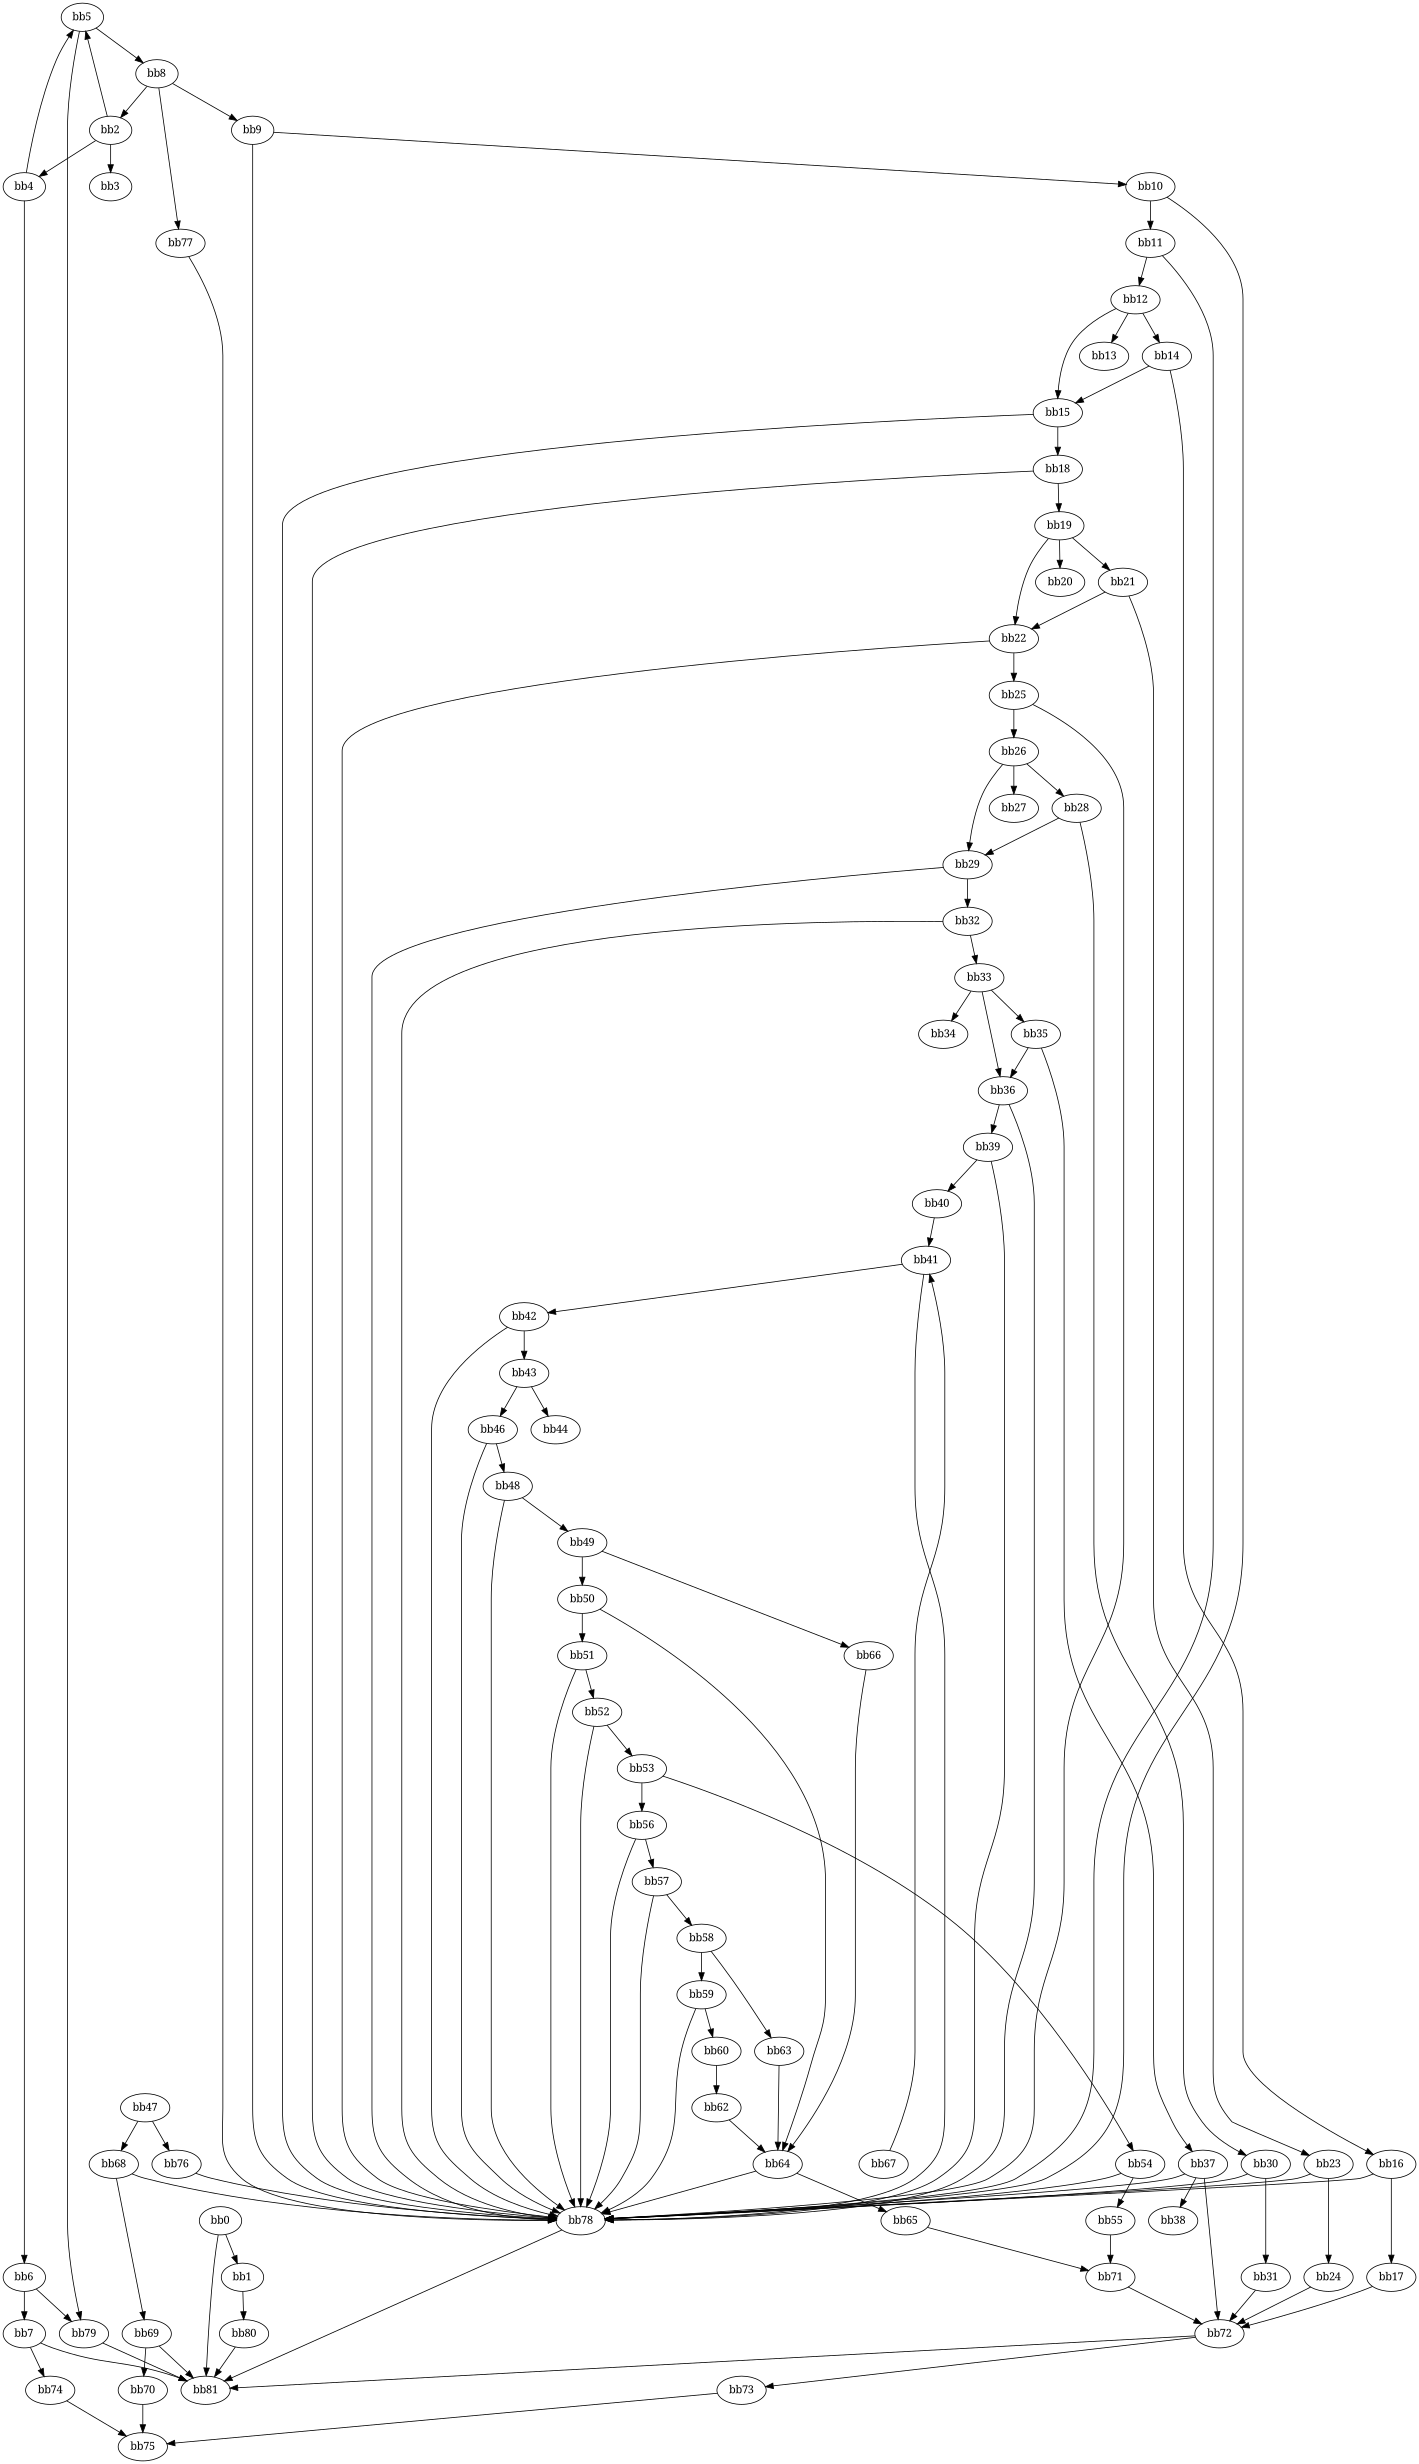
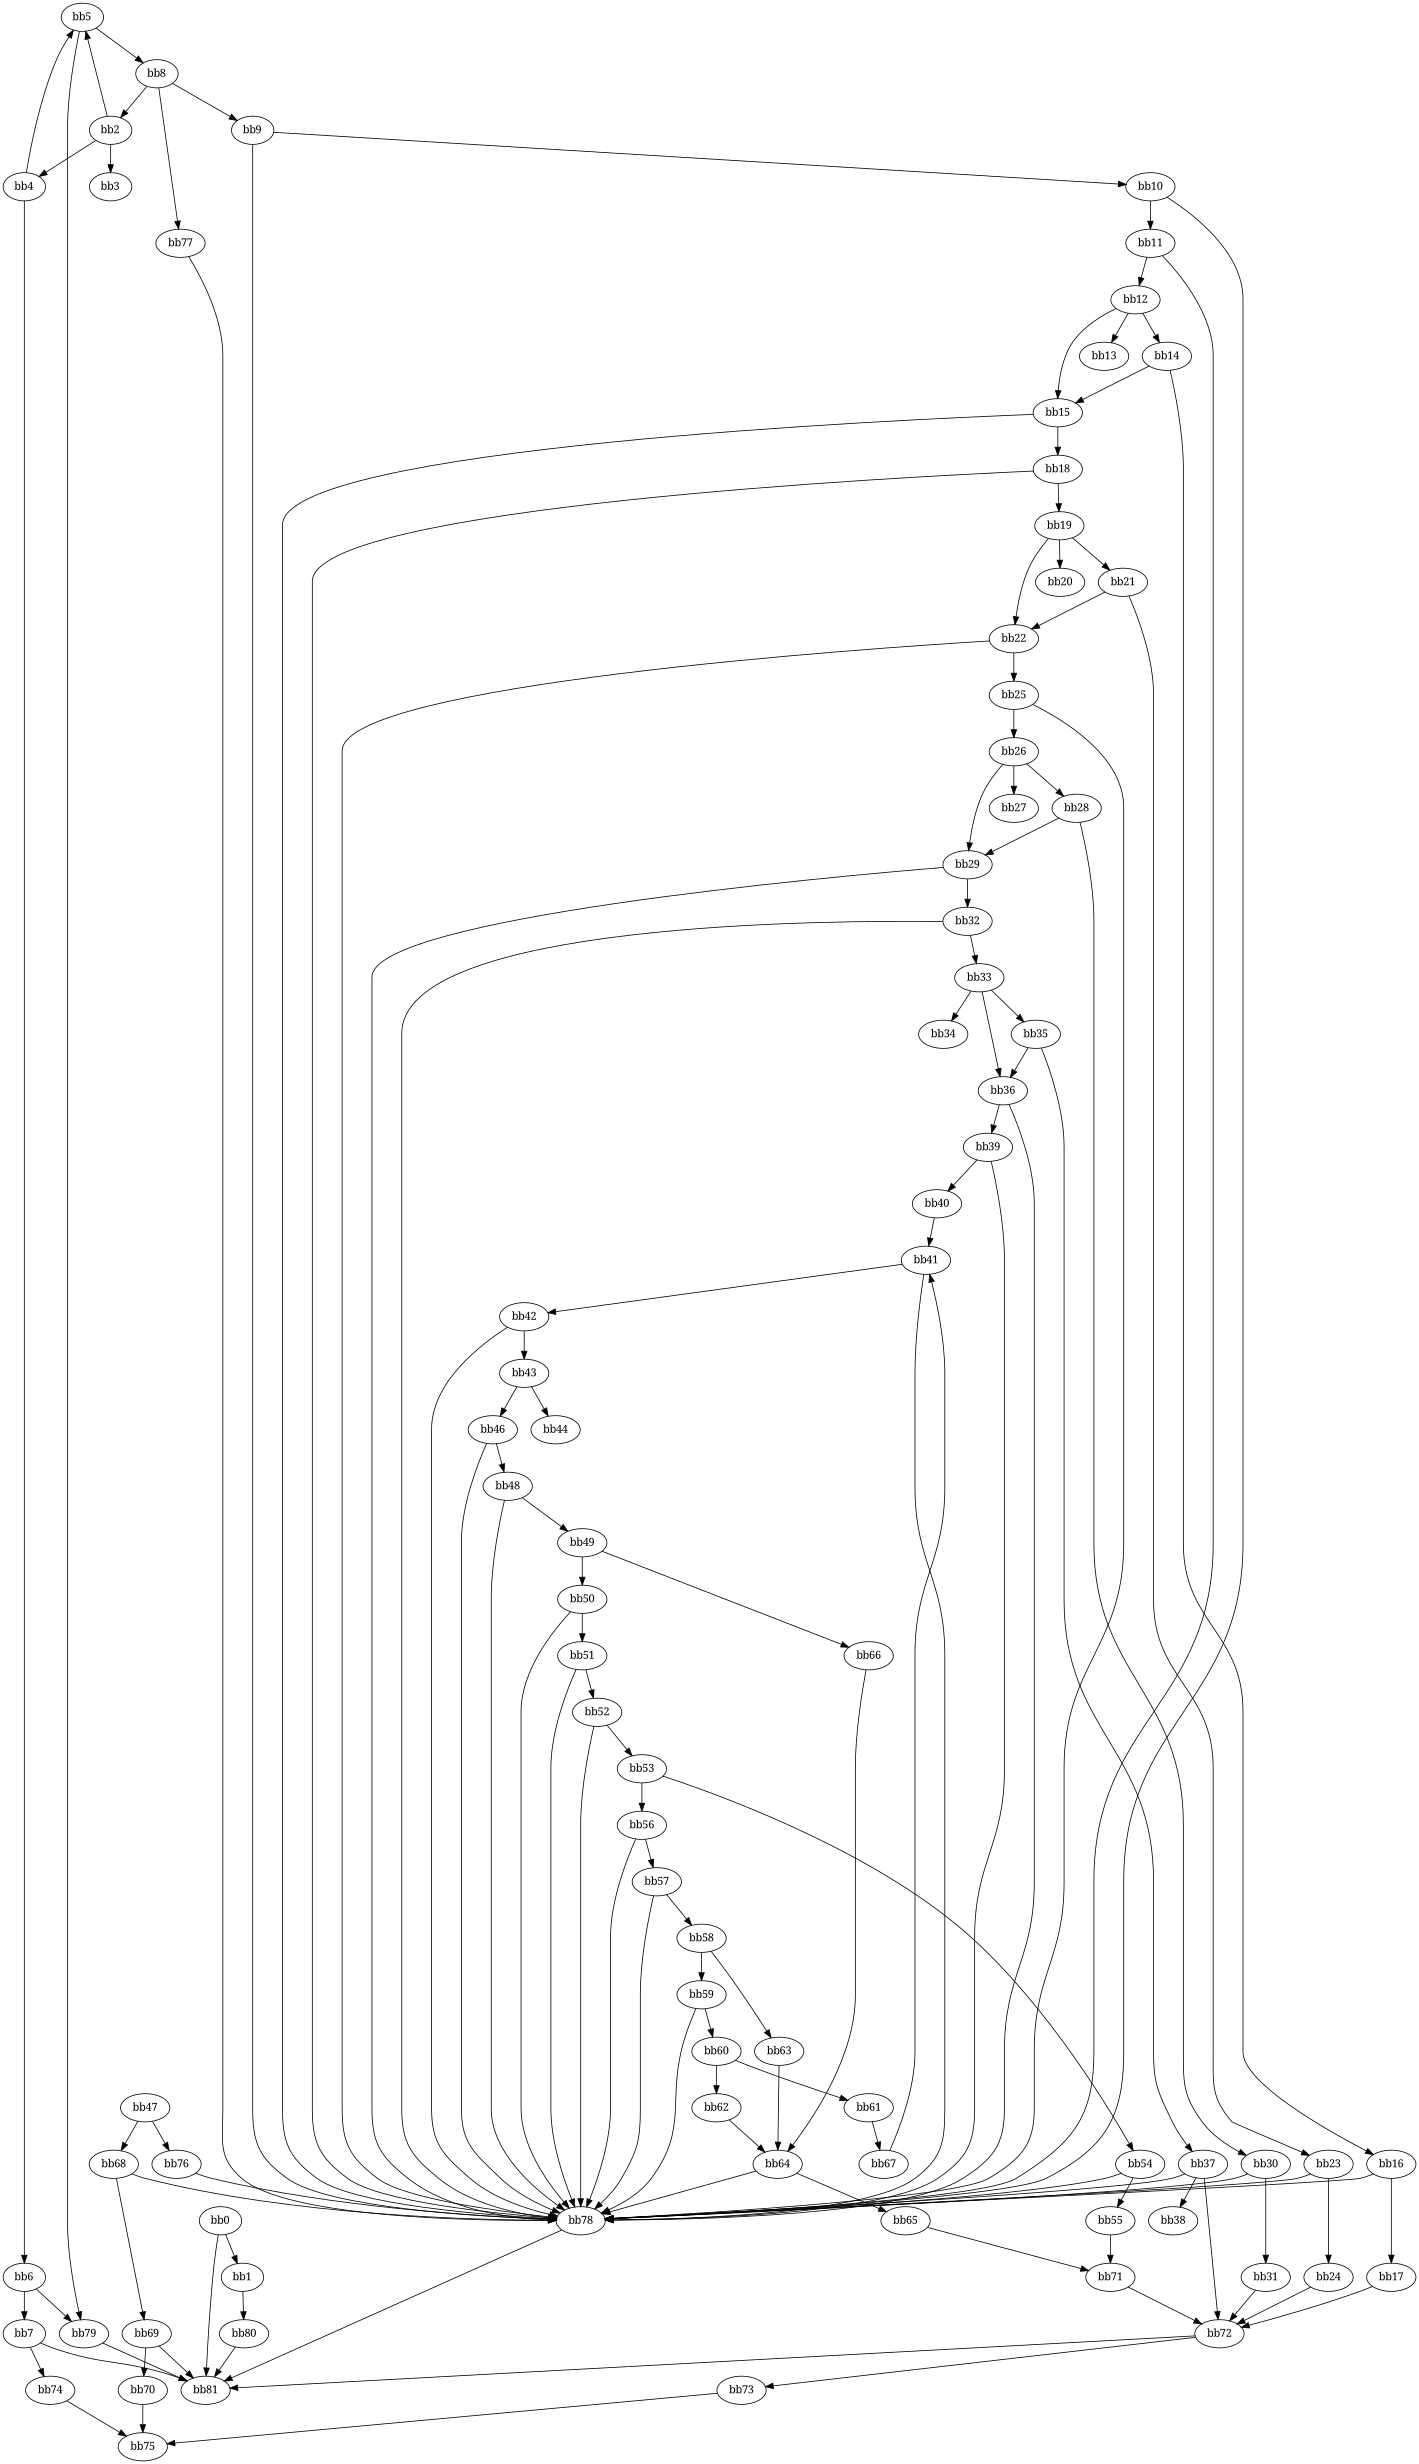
(818, 1831) -> (521, 1906)
none -> (869, 2108)
